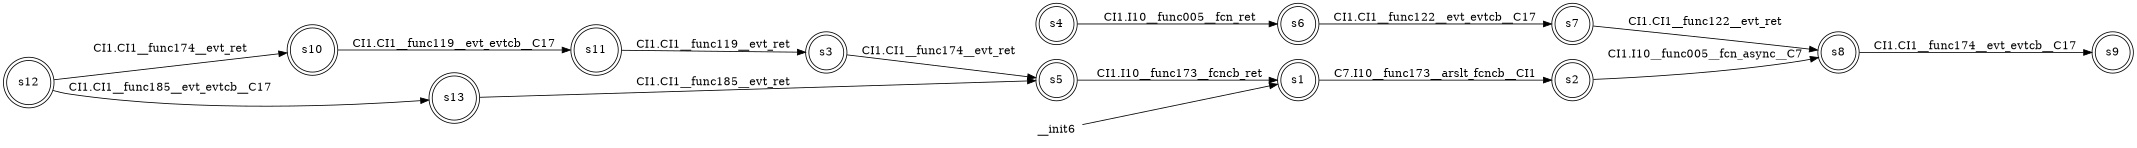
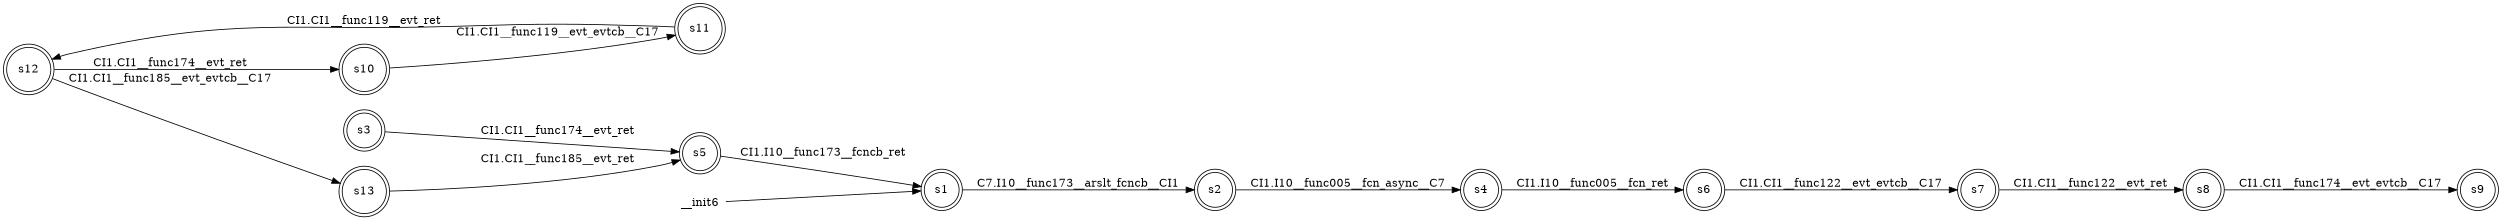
(710, 51) -> (366, 27)
(1702, 72) -> (1344, 190)
